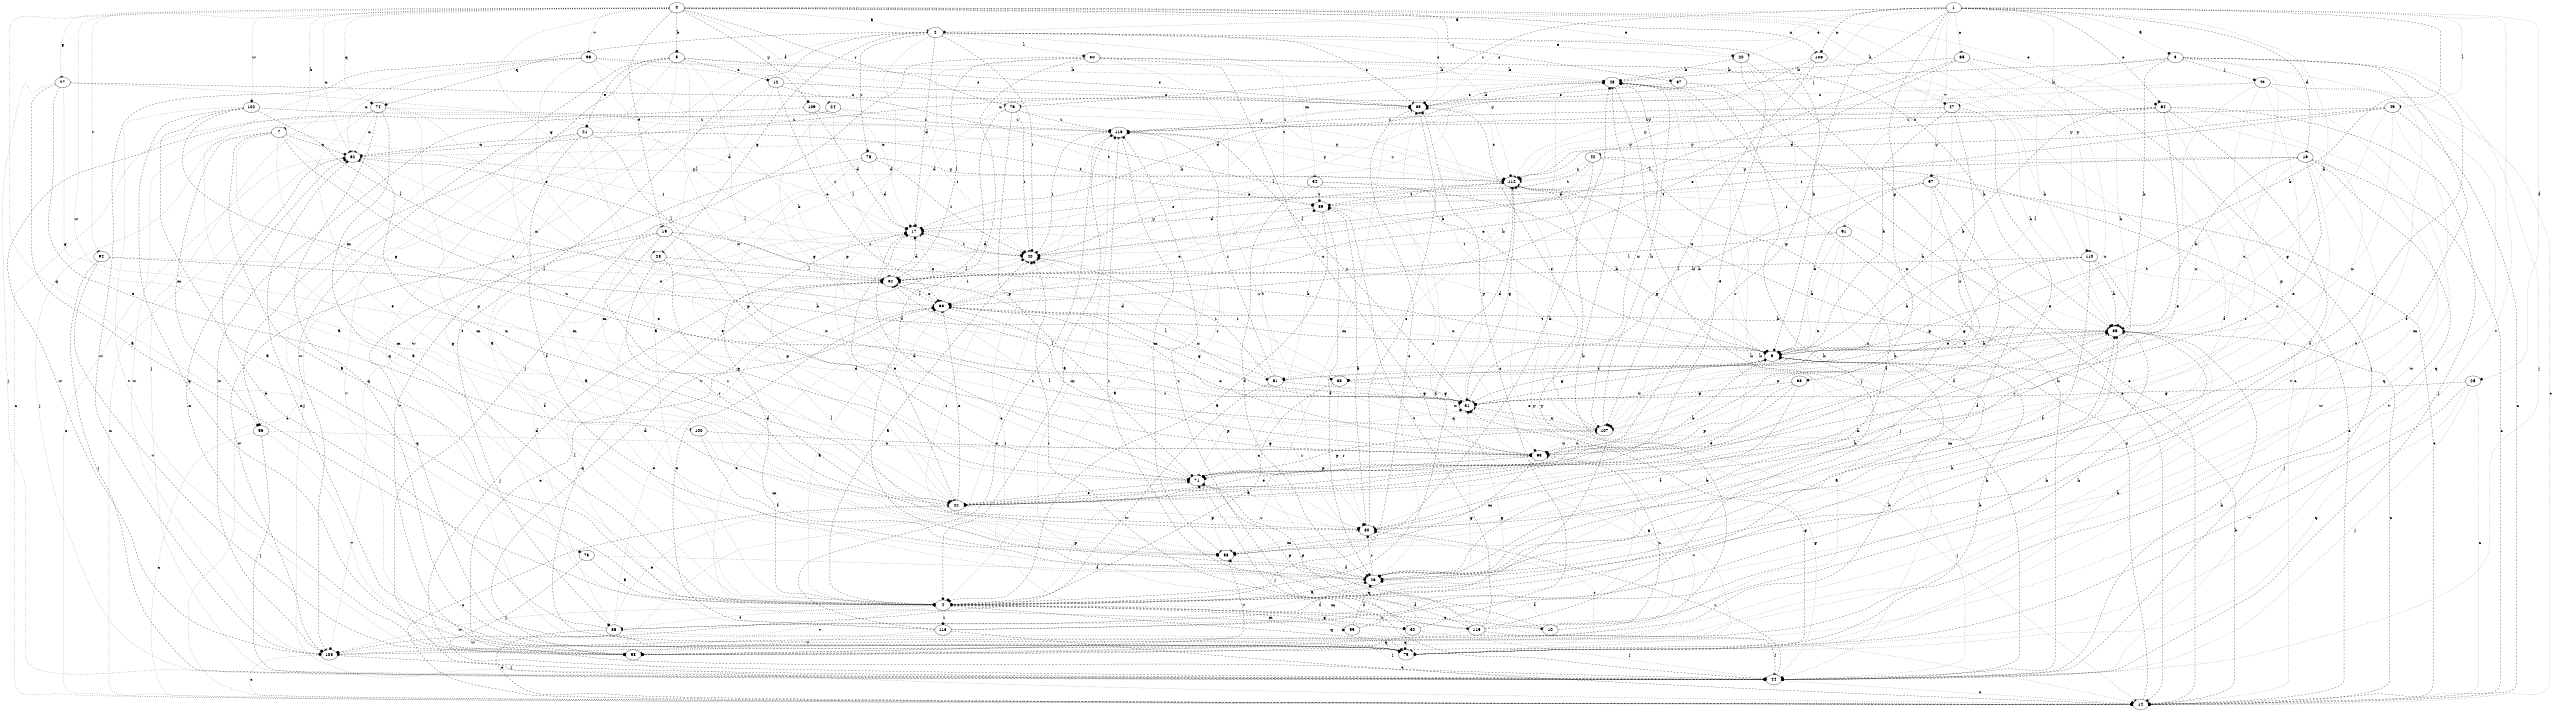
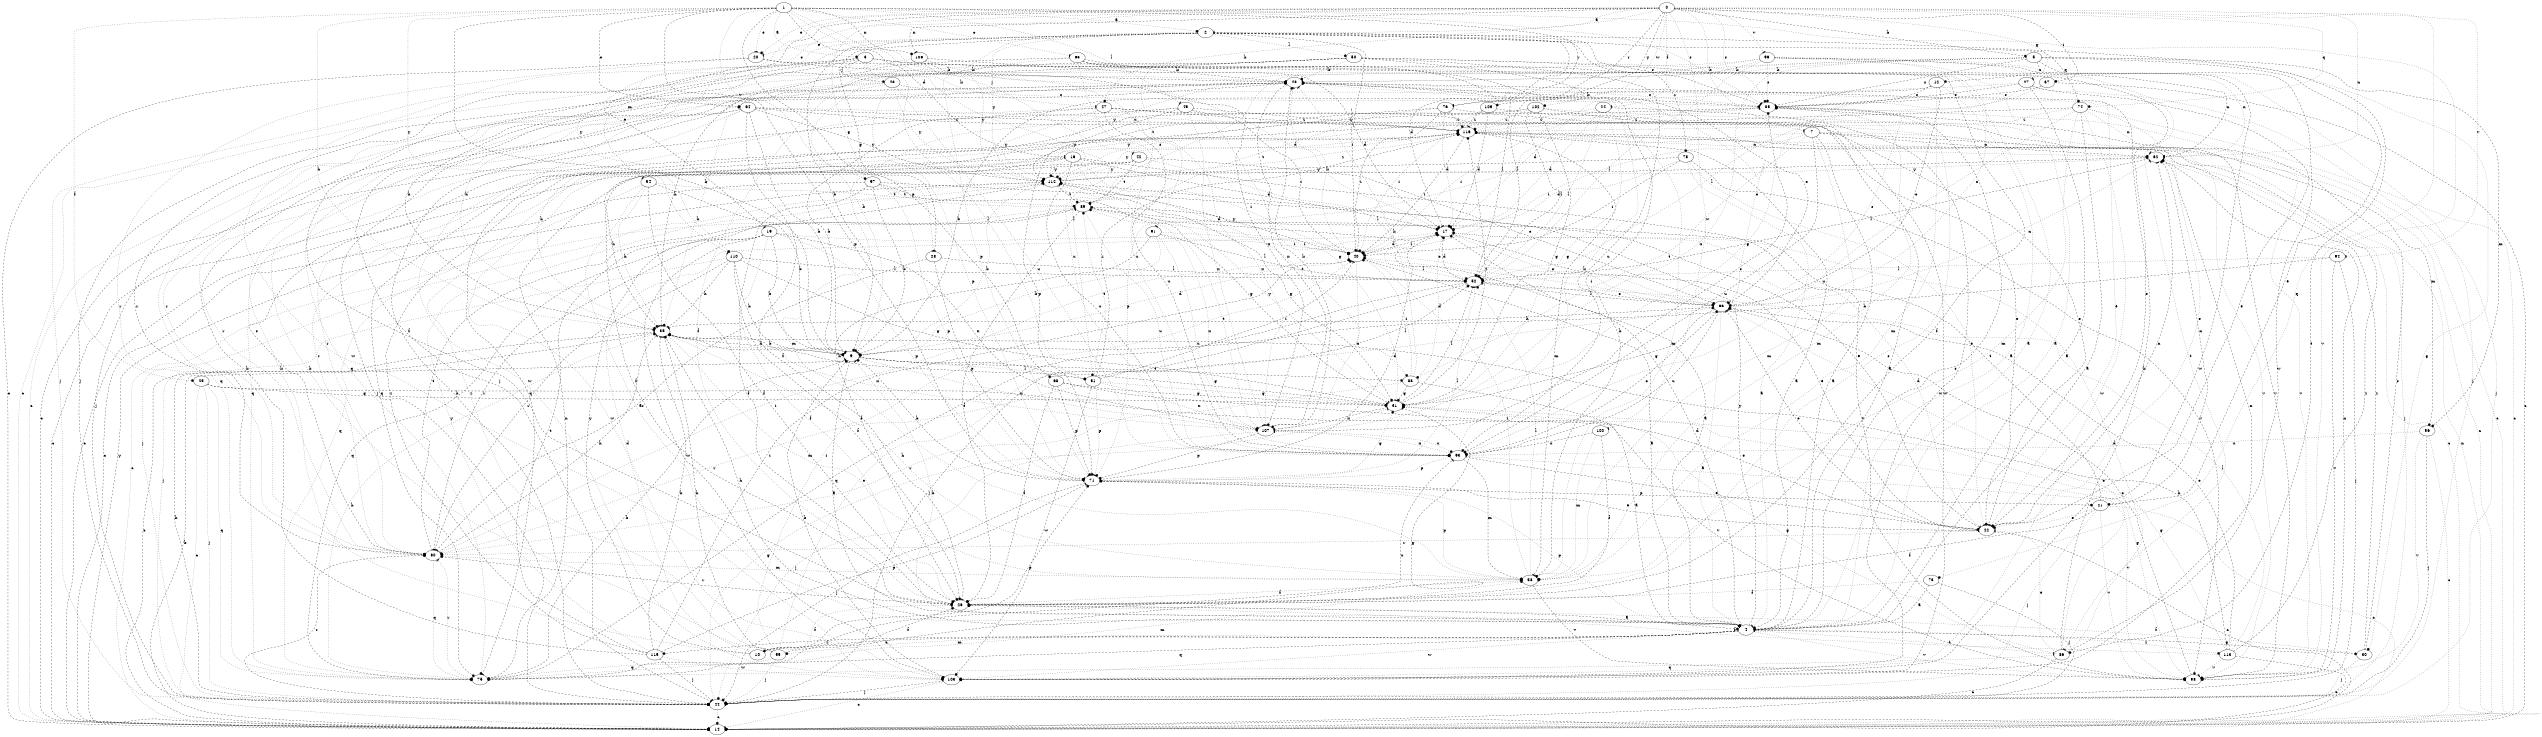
(801, 351) -> (1570, 493)
